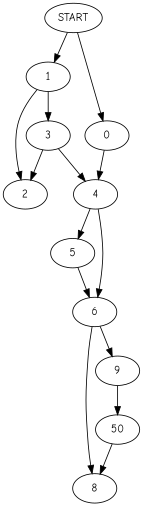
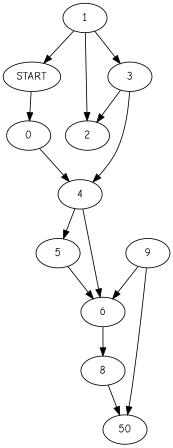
(62, 44) -> (62, 44)
(105, 338) -> (128, 279)
(108, 455) -> (112, 396)
